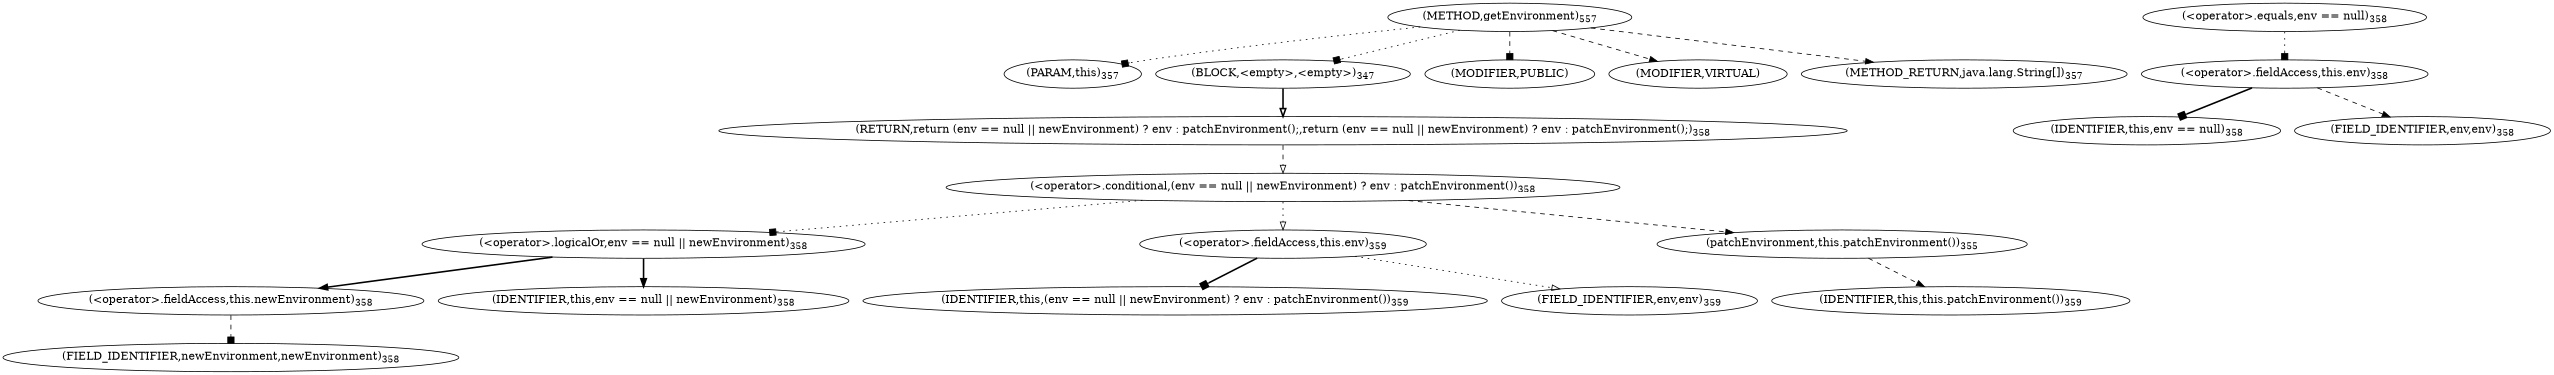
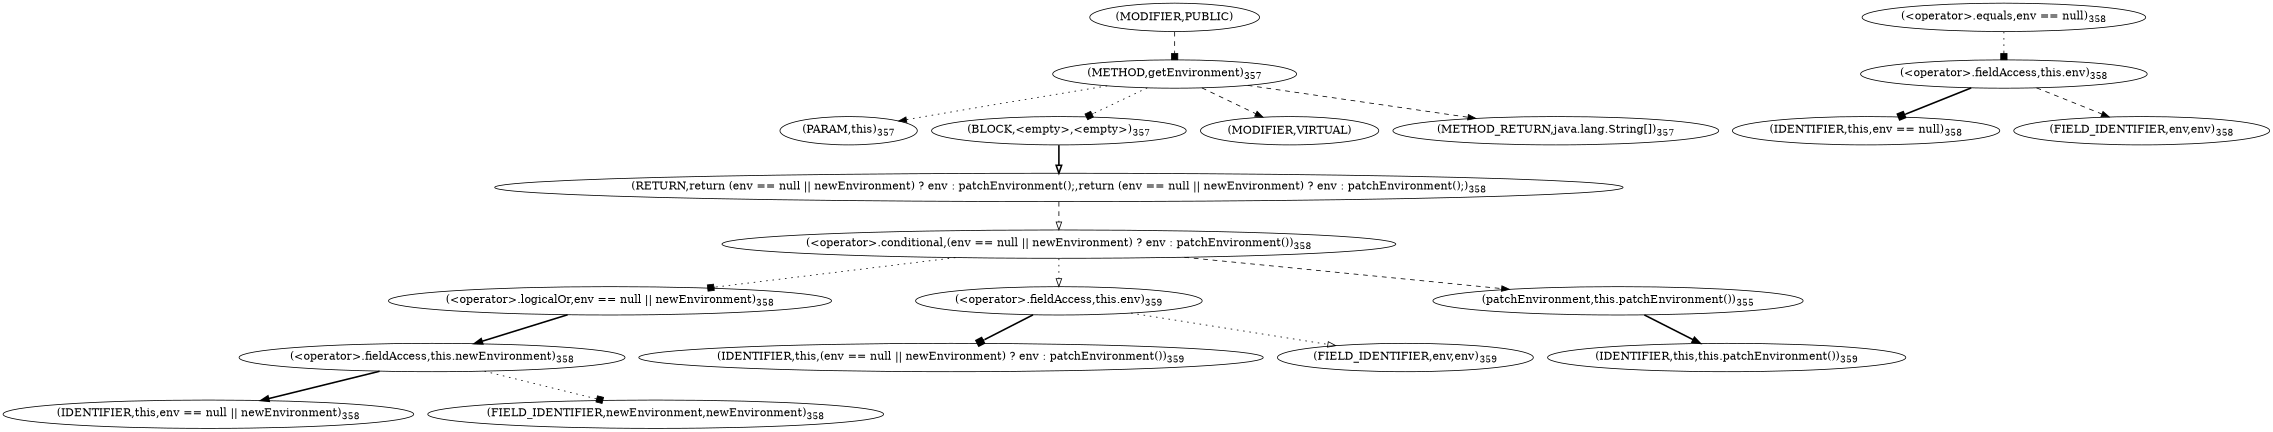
(1588, 16) -> (1253, 73)
(1510, 42) -> (1175, 42)
(1275, 43) -> (1007, 103)
(1366, 73) -> (1142, 130)
(644, 269) -> (324, 385)
(1893, 271) -> (1669, 327)
(231, 325) -> (540, 385)
